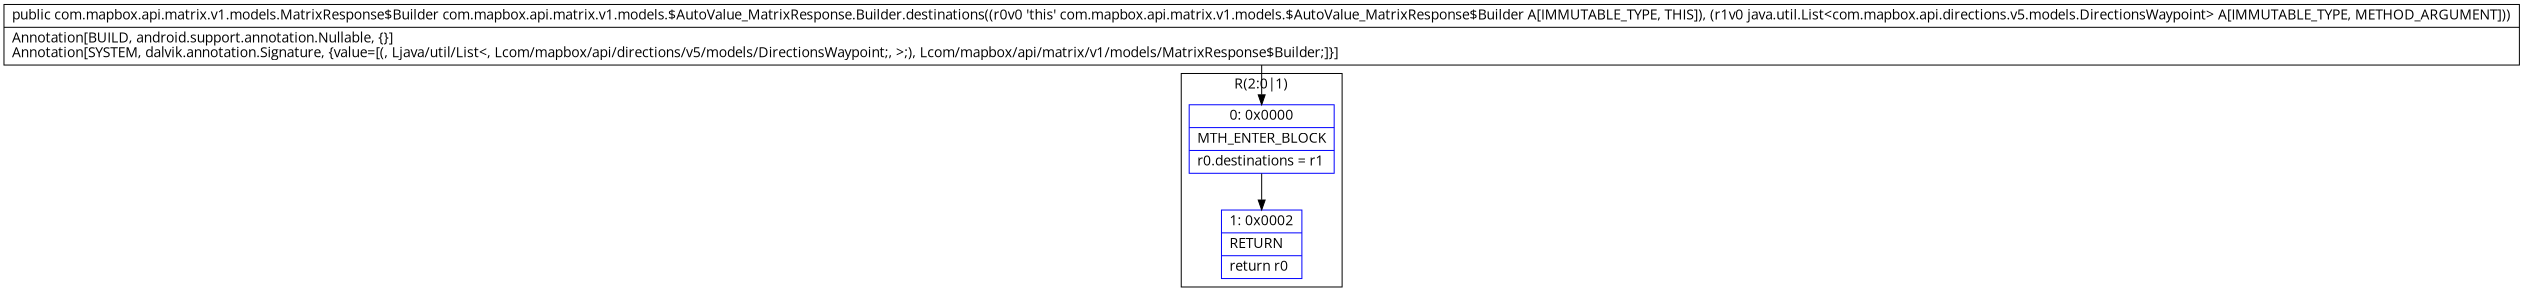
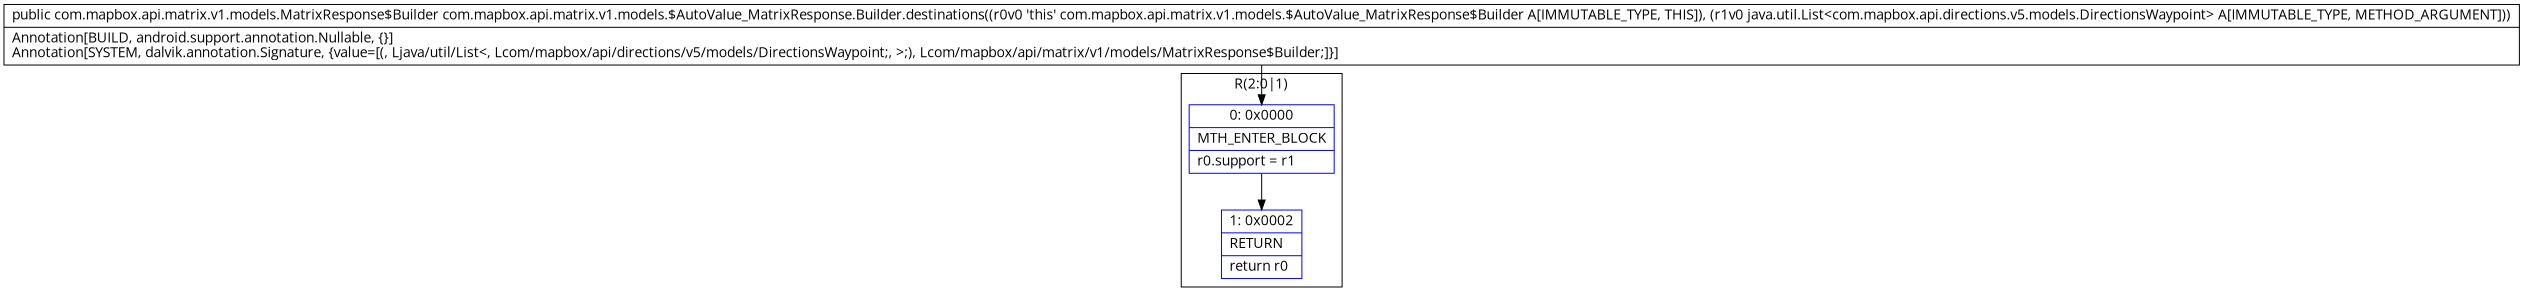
(1261, 161) -> (1247, 161)
